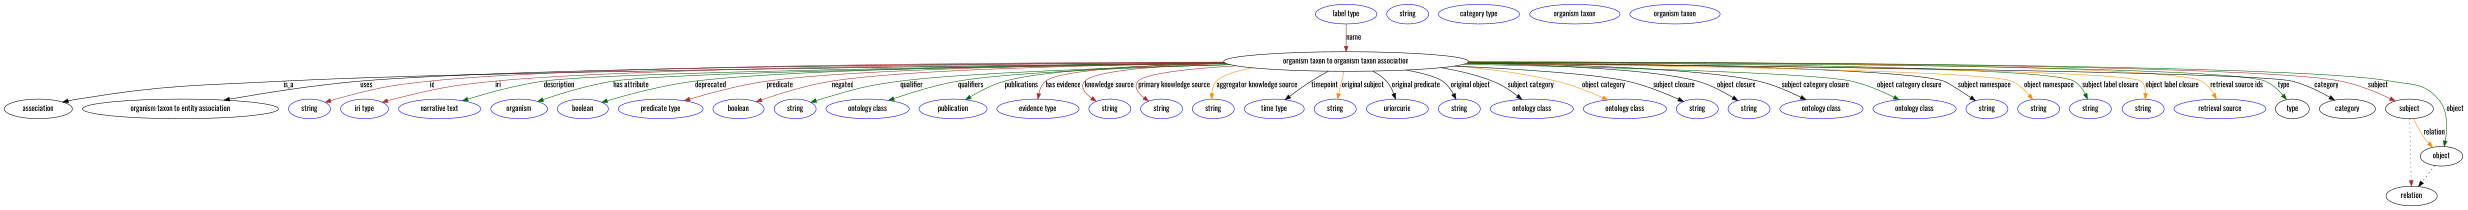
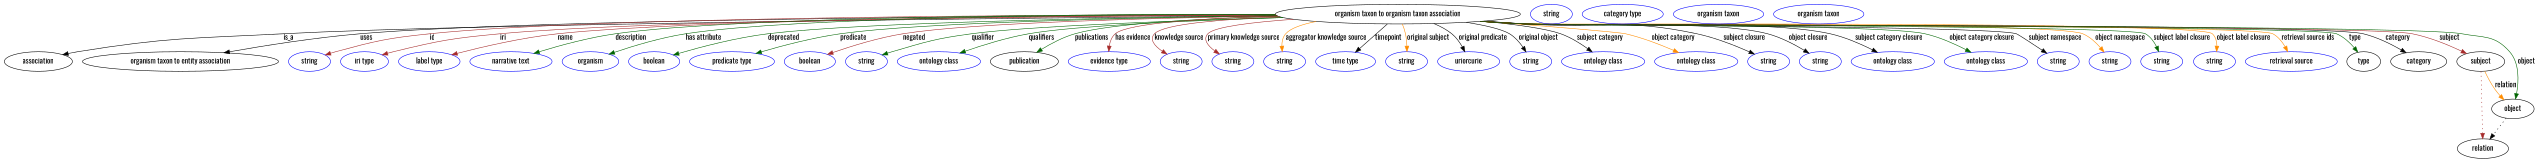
(1346, 35) -> (865, 20)
(822, 76) -> (889, 29)
(953, 109) -> (1024, 62)
